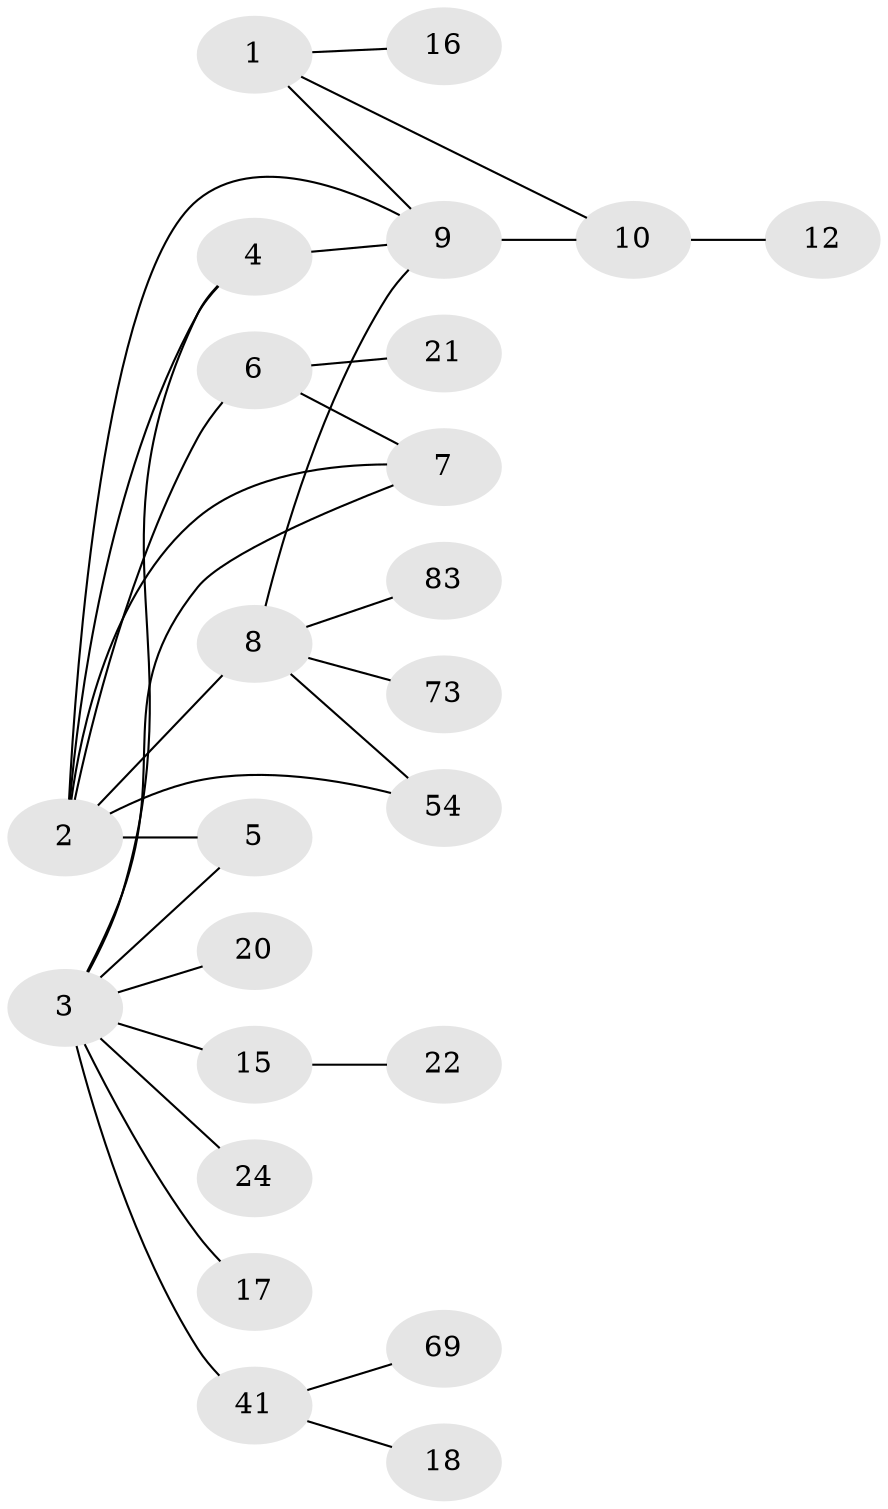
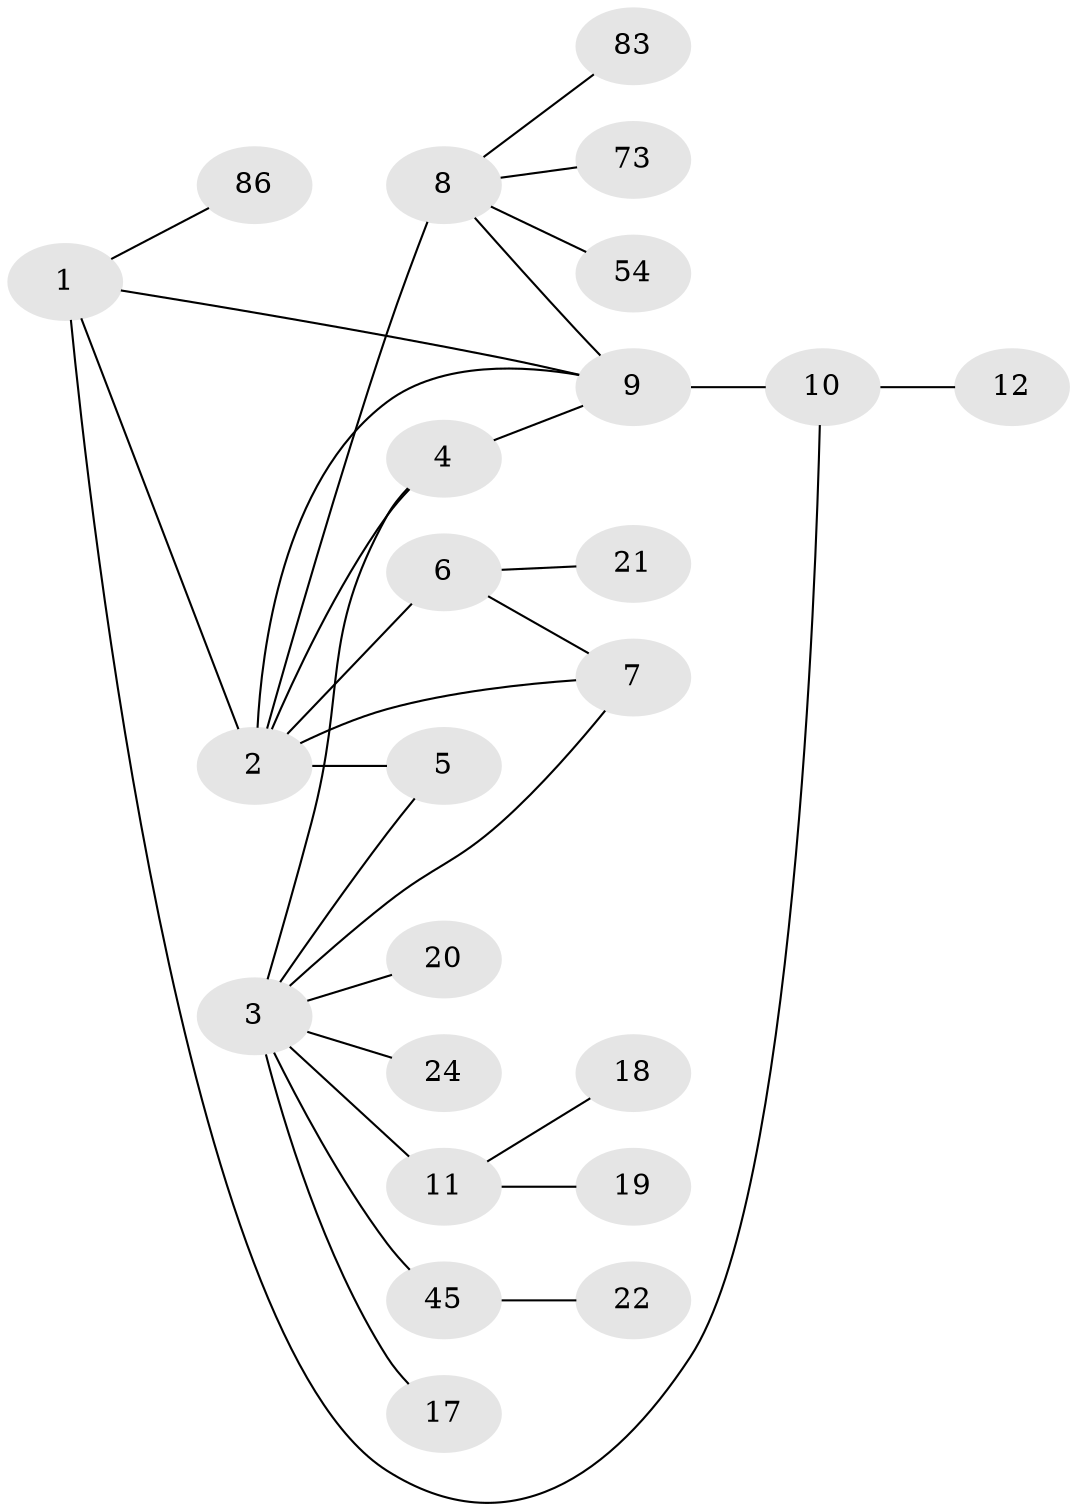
(444, 46) -> (255, 185)
(248, 775) -> (160, 524)
(255, 1065) -> (444, 1300)
(444, 1349) -> (633, 1187)
(255, 1406) -> (444, 1187)
